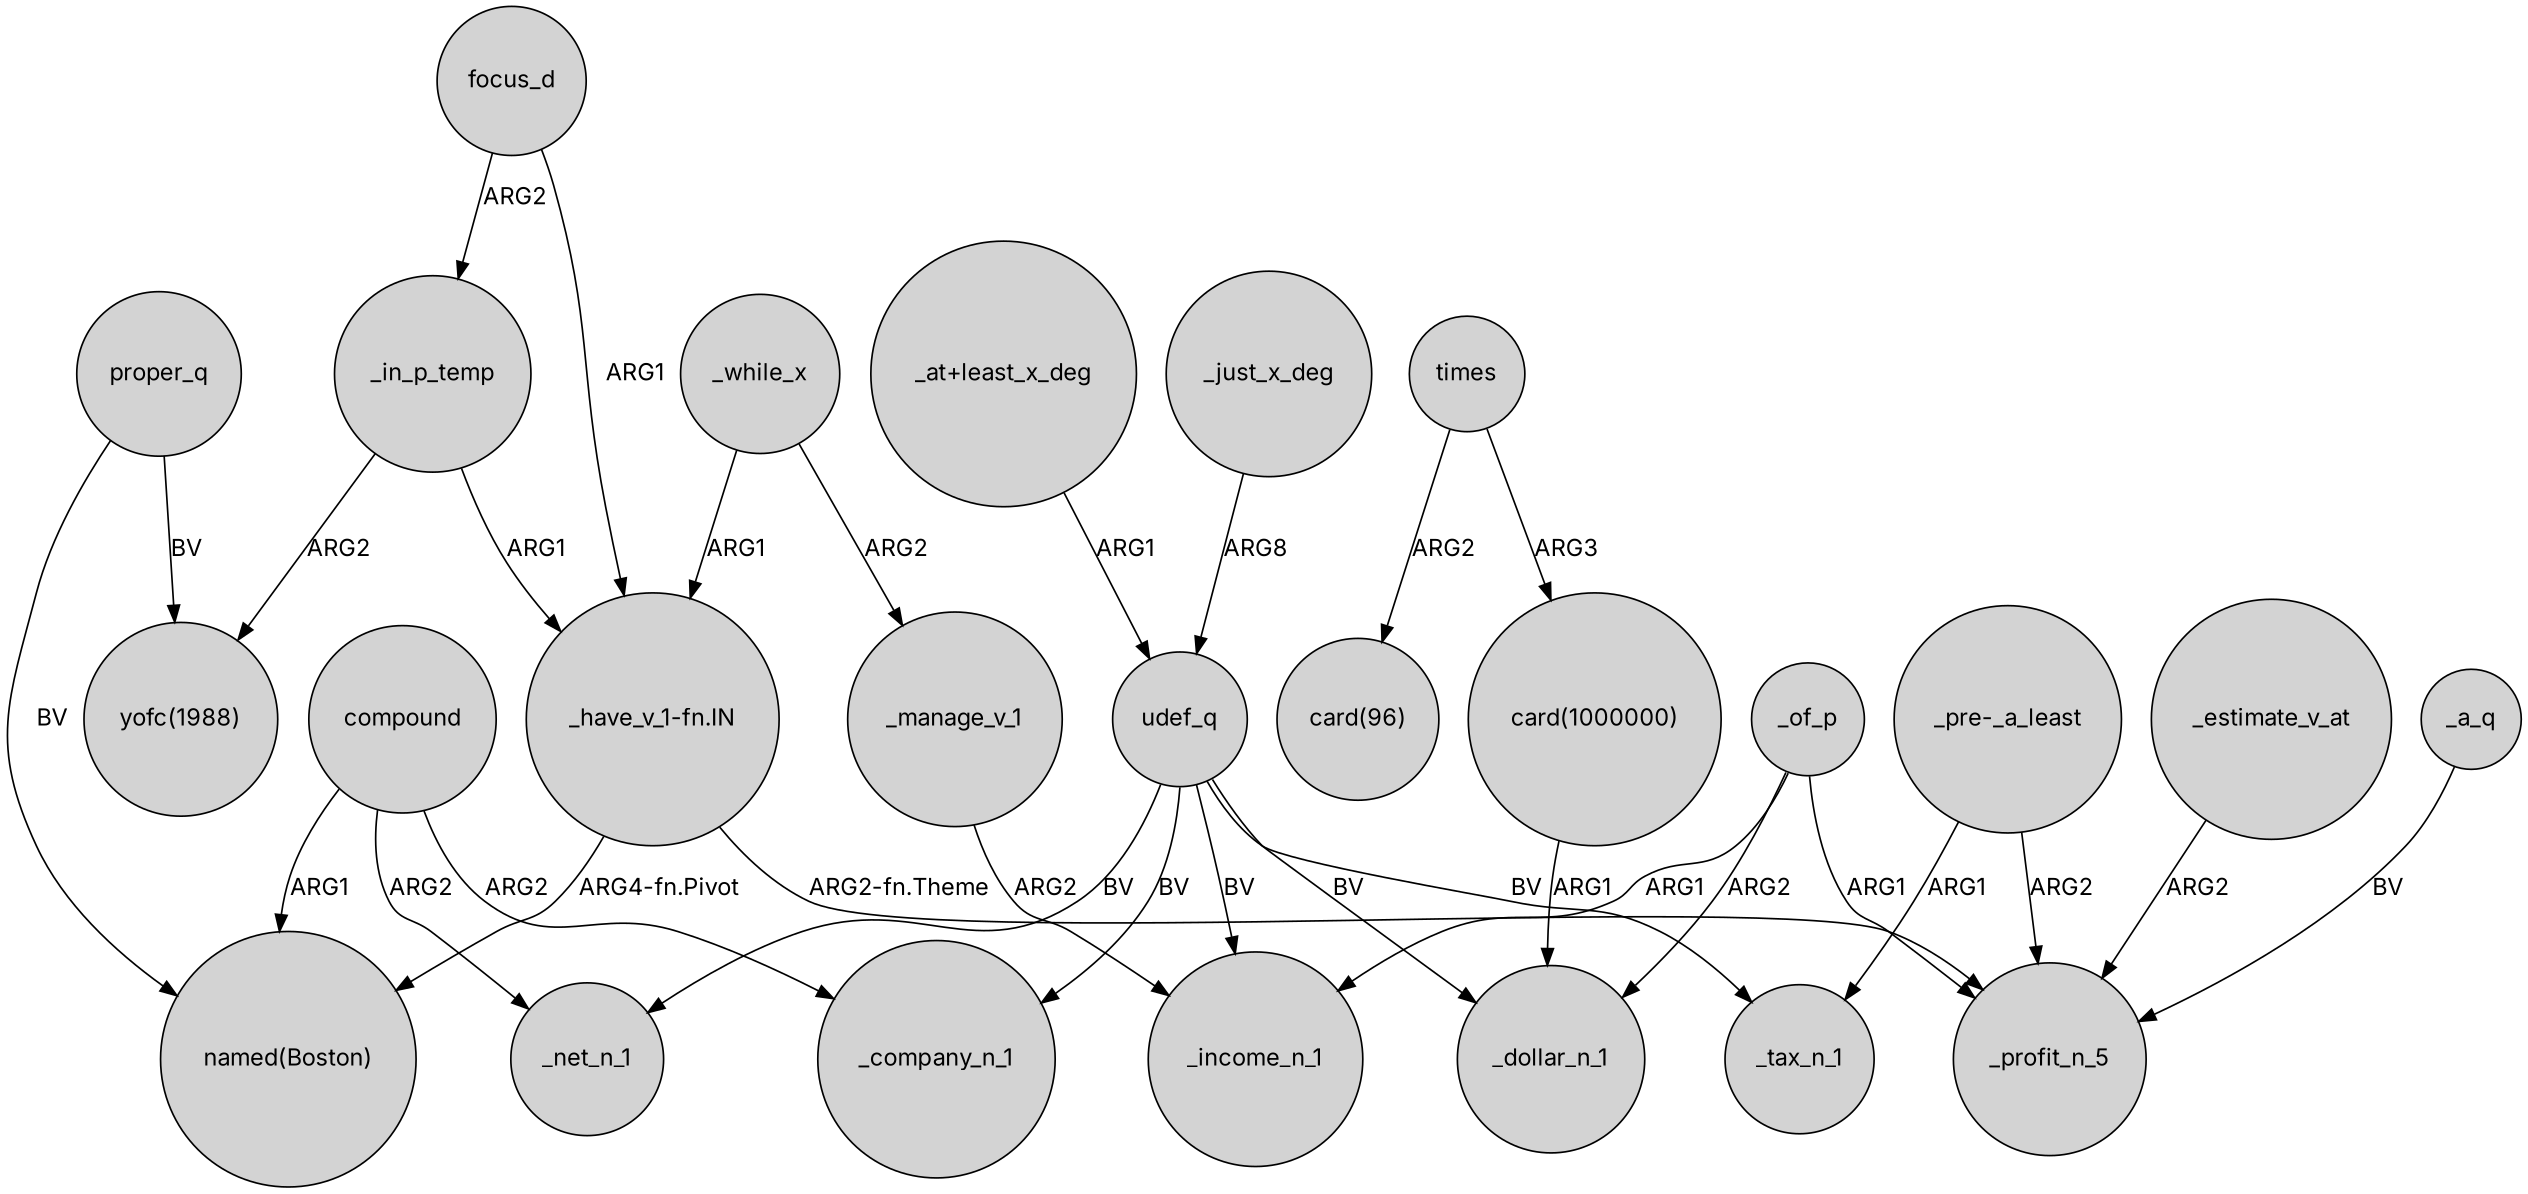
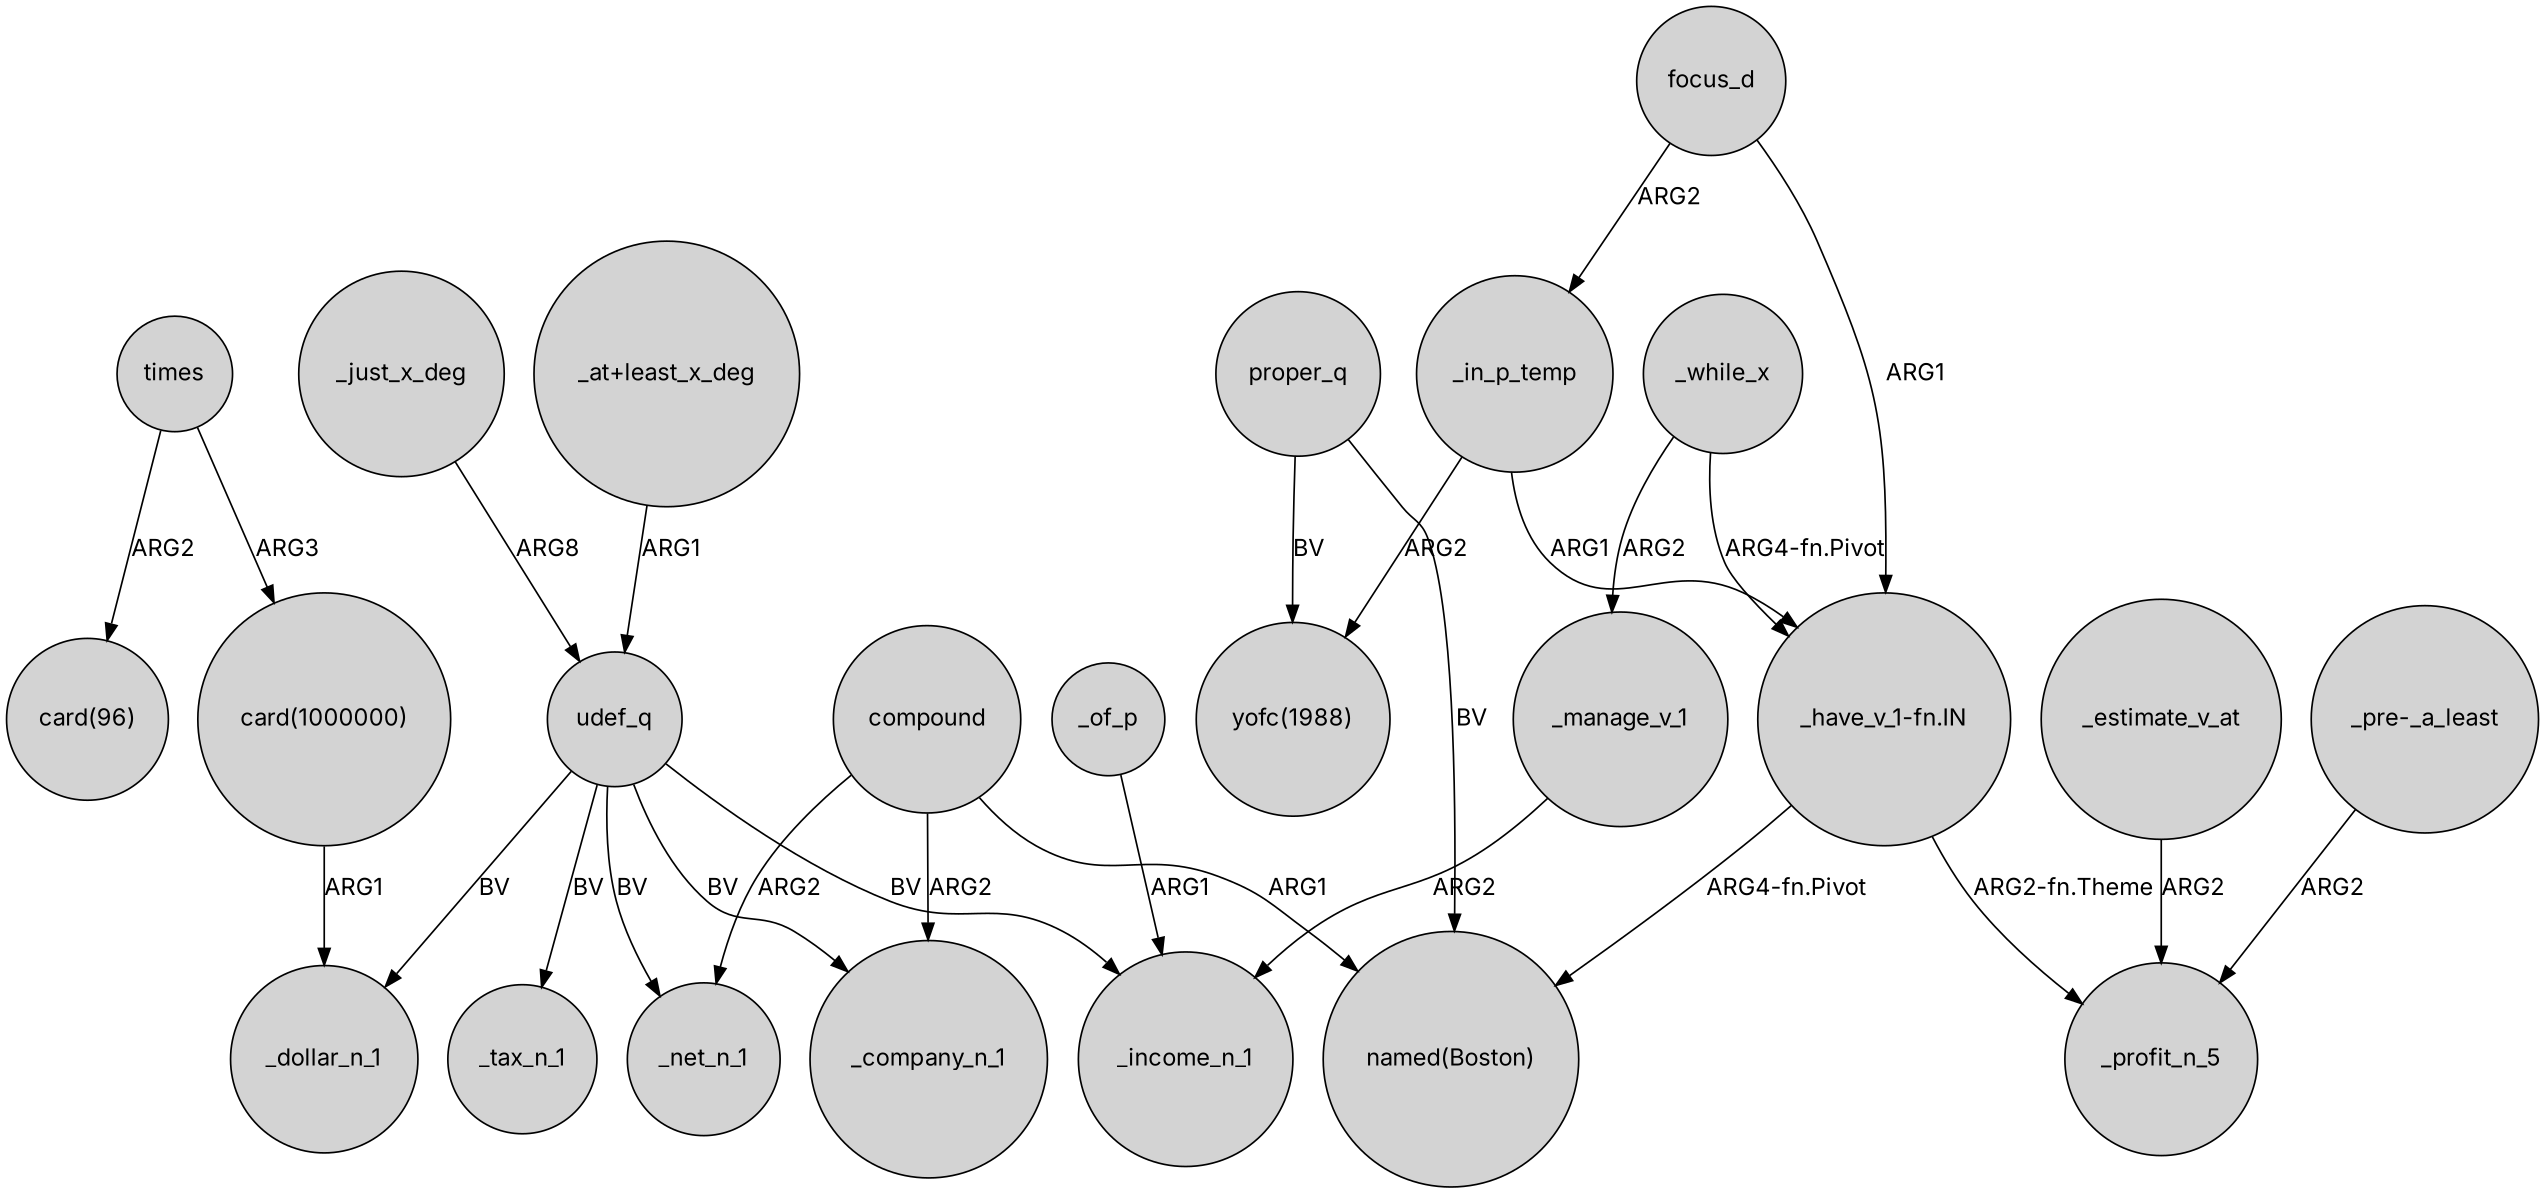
(737, 550) -> (1805, 550)
(2471, 719) -> none
(1722, 887) -> none
(1850, 906) -> none
(1911, 906) -> none
